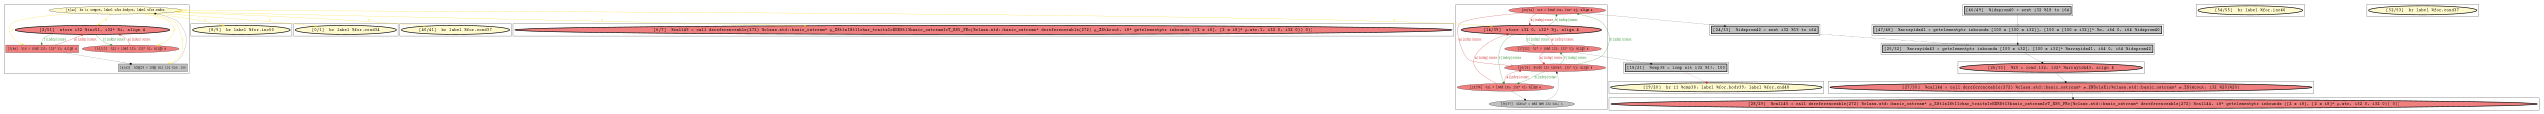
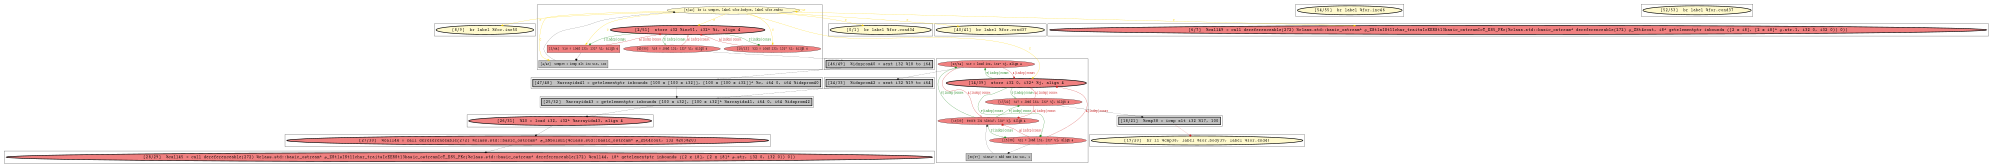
none -> (672, 49)
(1532, 104) -> (999, 157)
